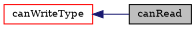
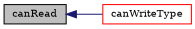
(116, 14) -> (90, 14)
